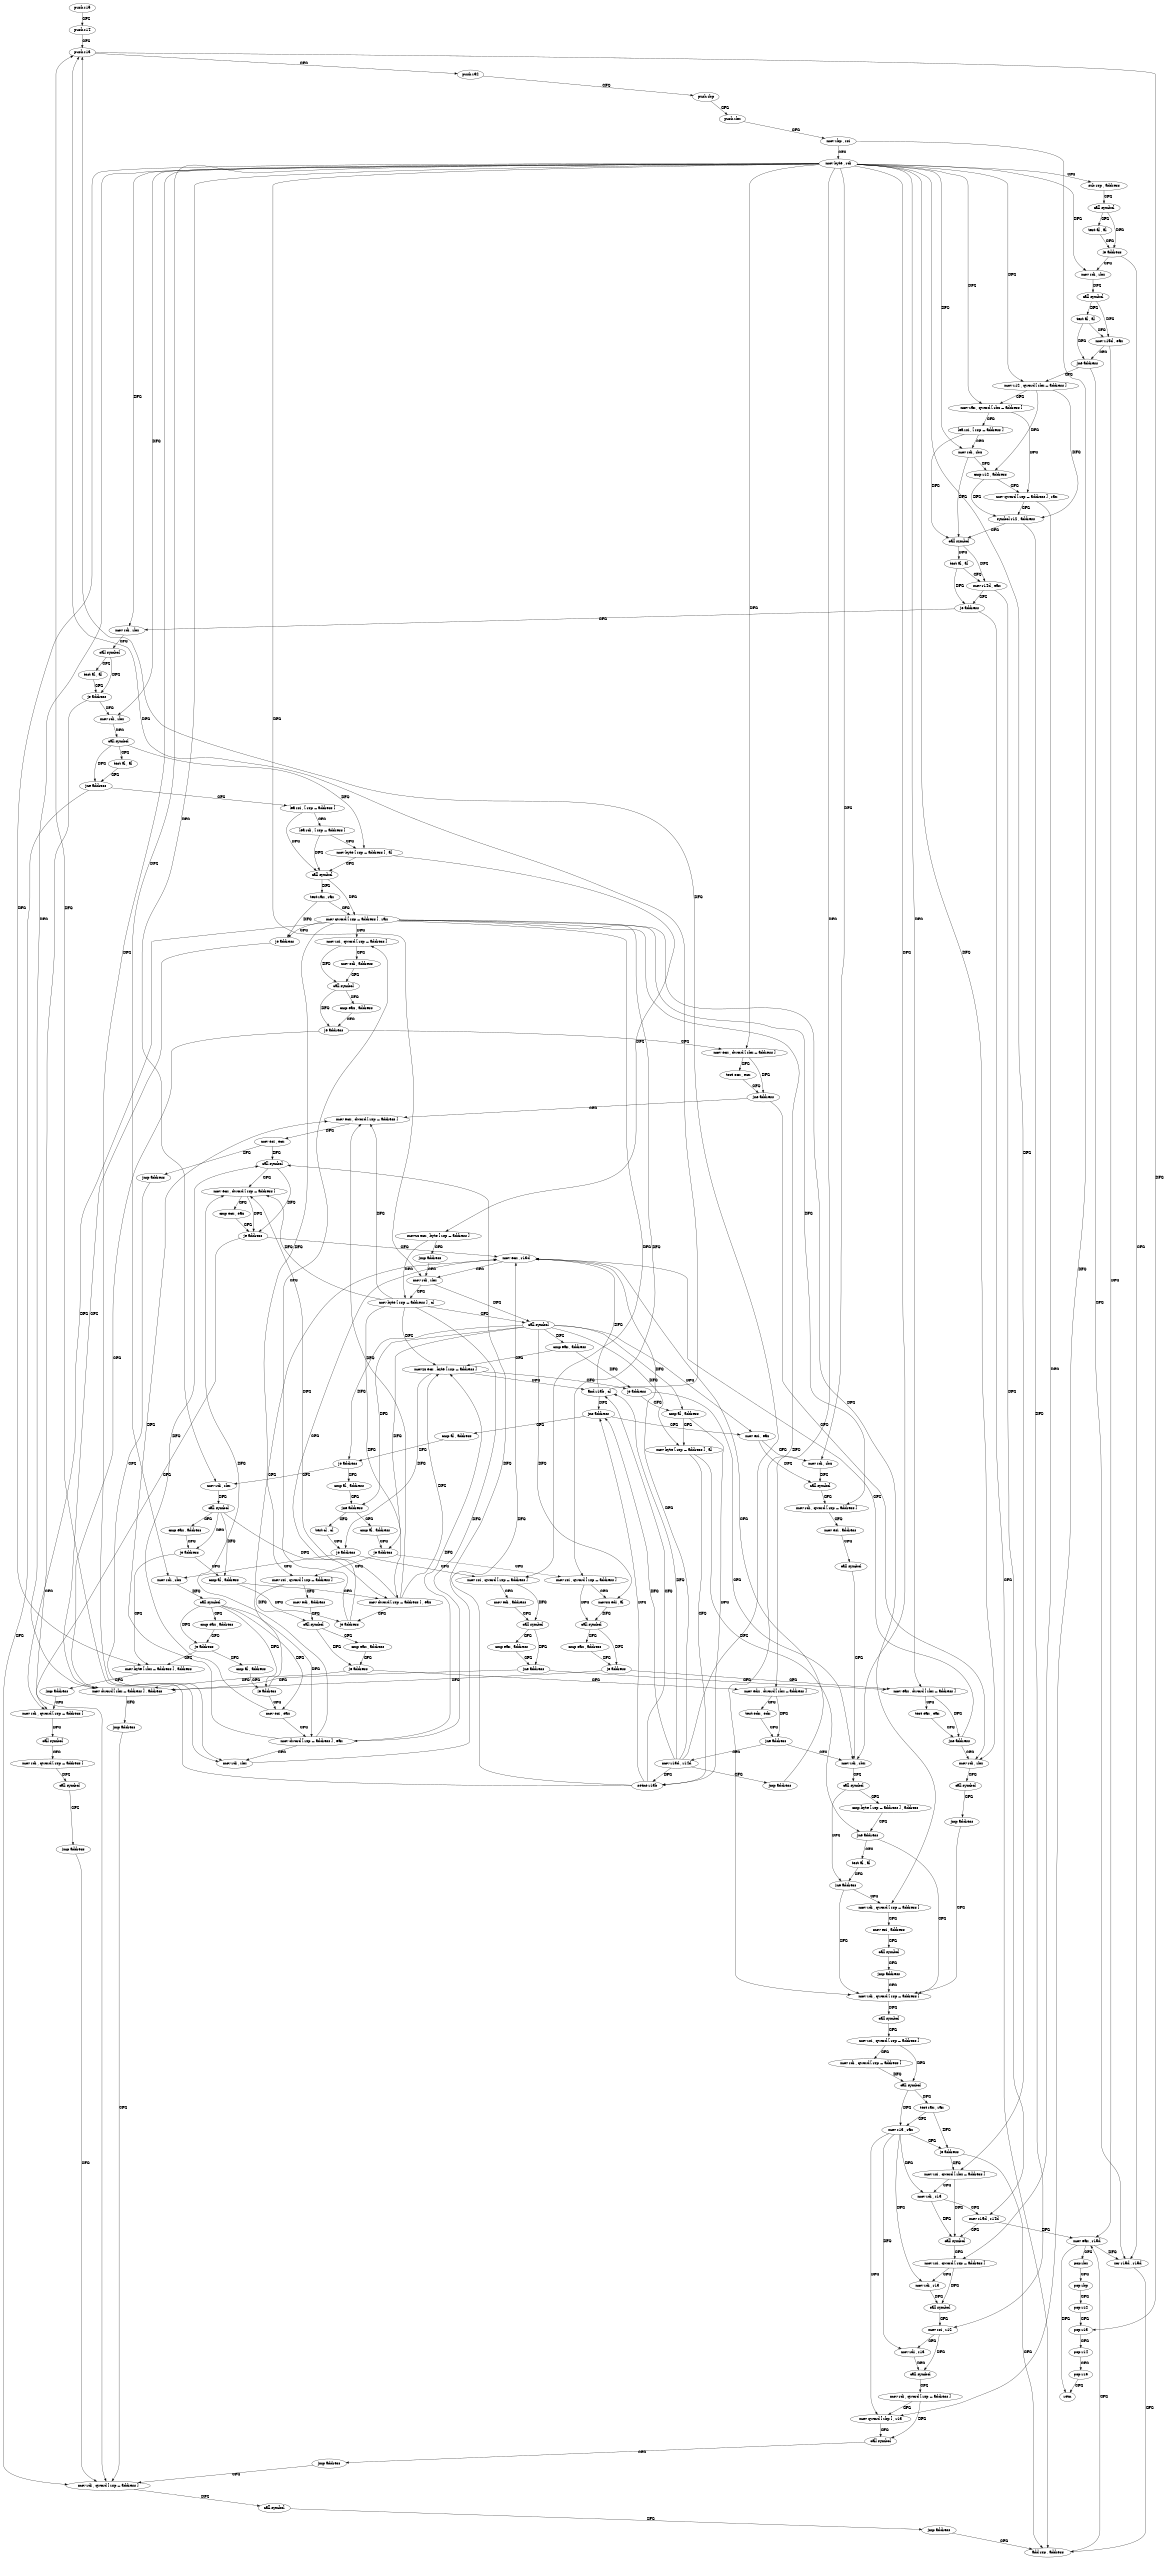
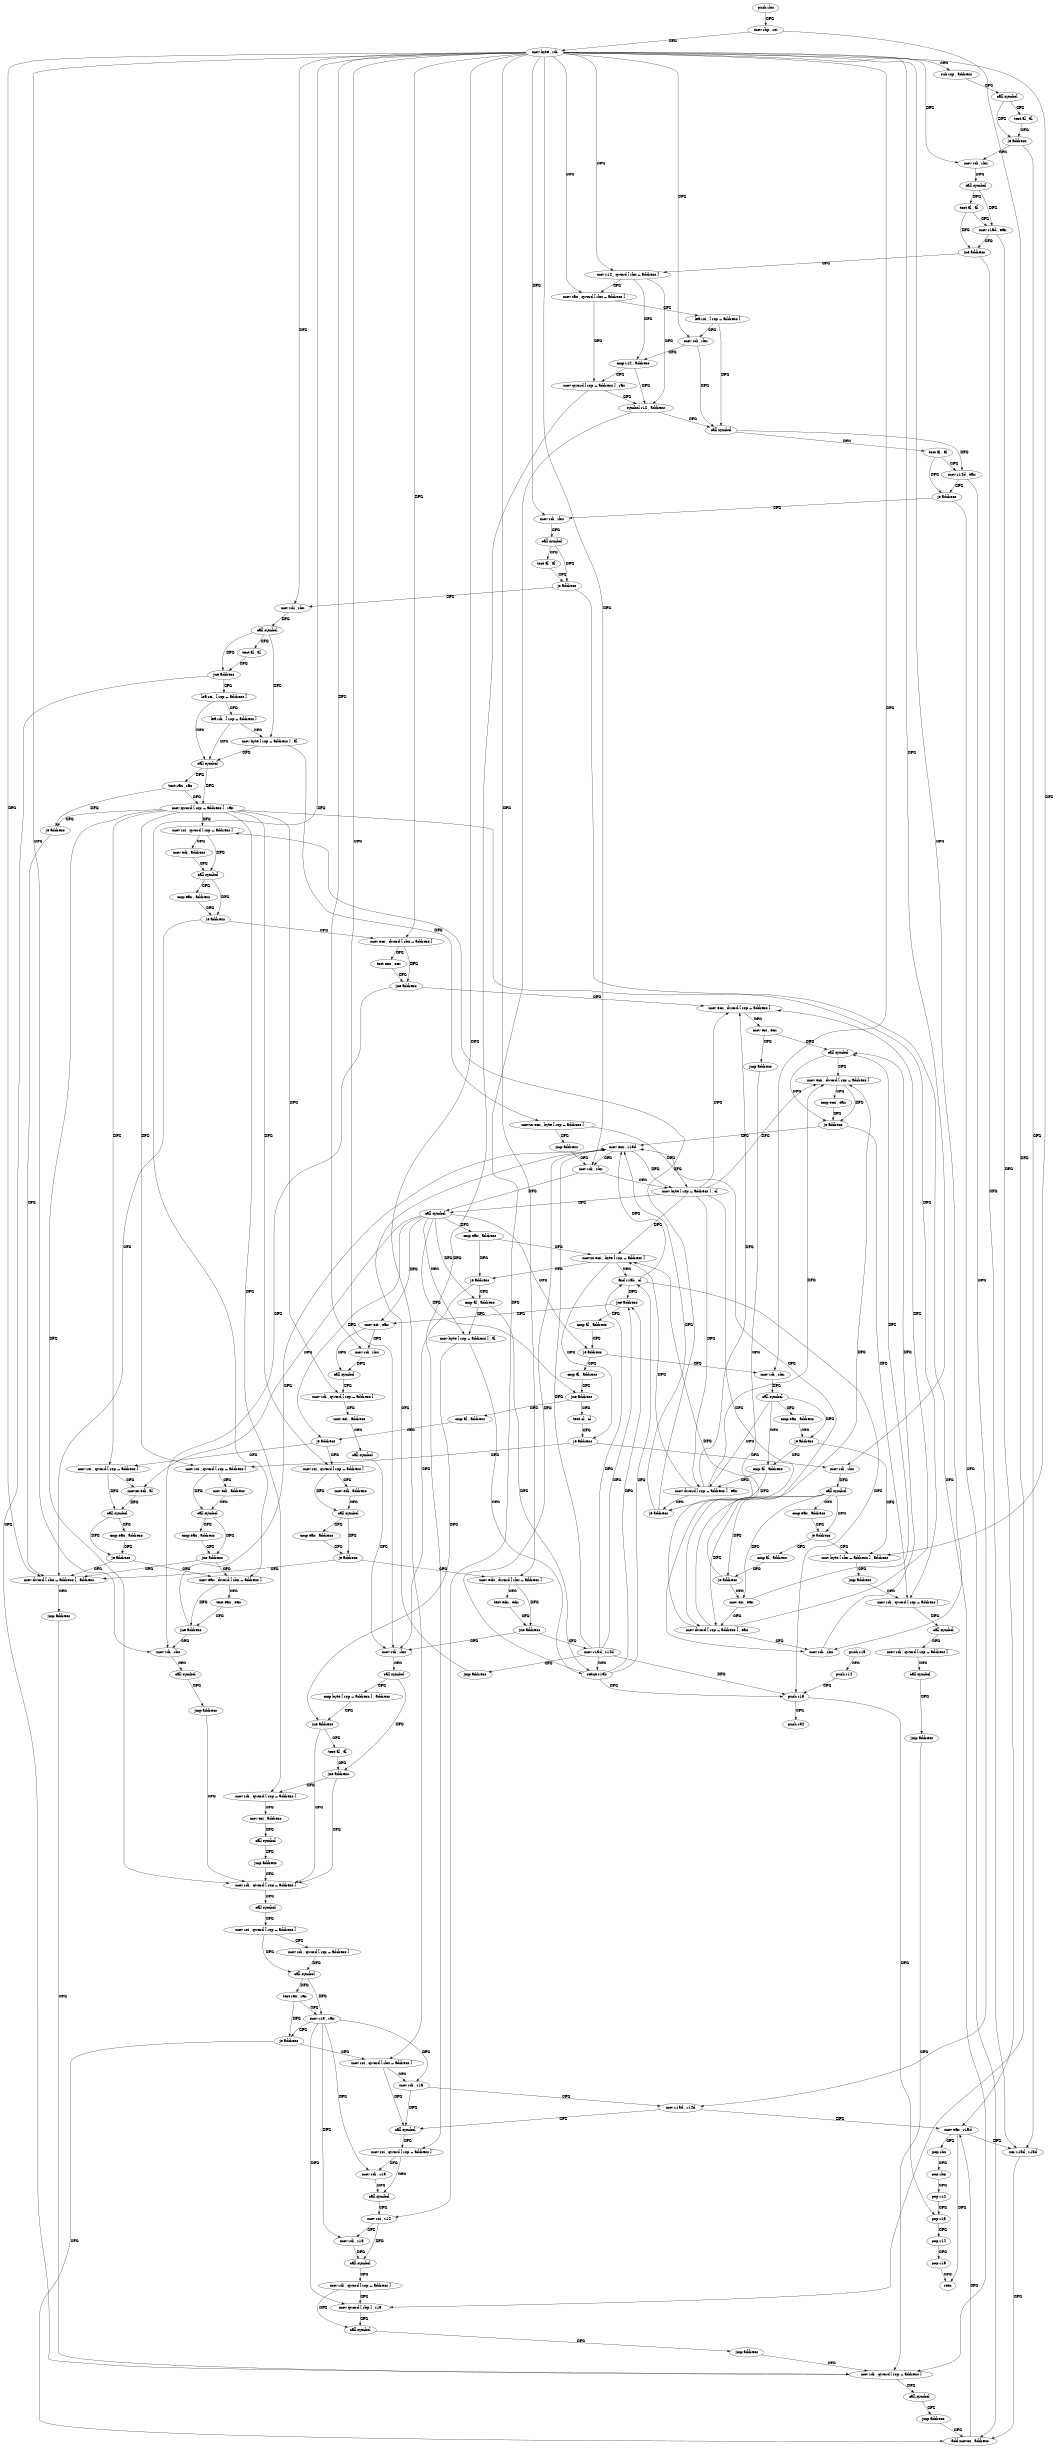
(706, 97) -> none
none -> (649, 1171)
(1048, 2552) -> (970, 2441)
